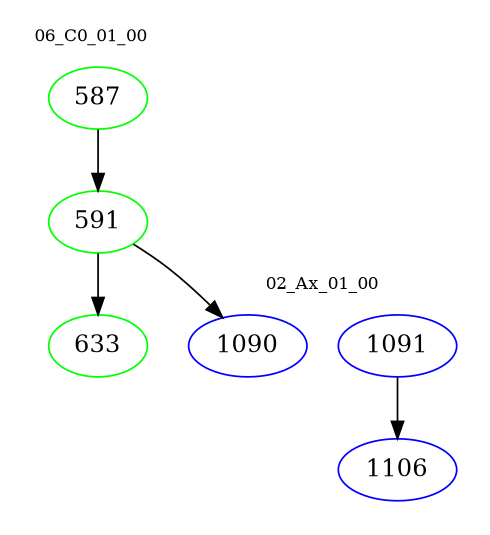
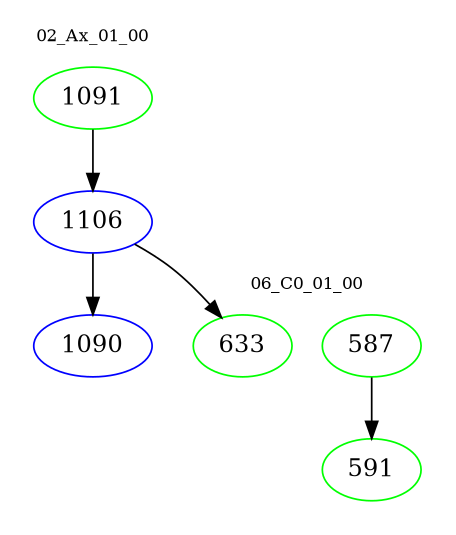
(98, 275) -> (190, 284)
(186, 283) -> (93, 275)
(398, 346) -> (93, 98)
